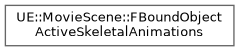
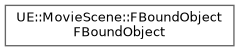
(120, 26) -> (120, 26)
